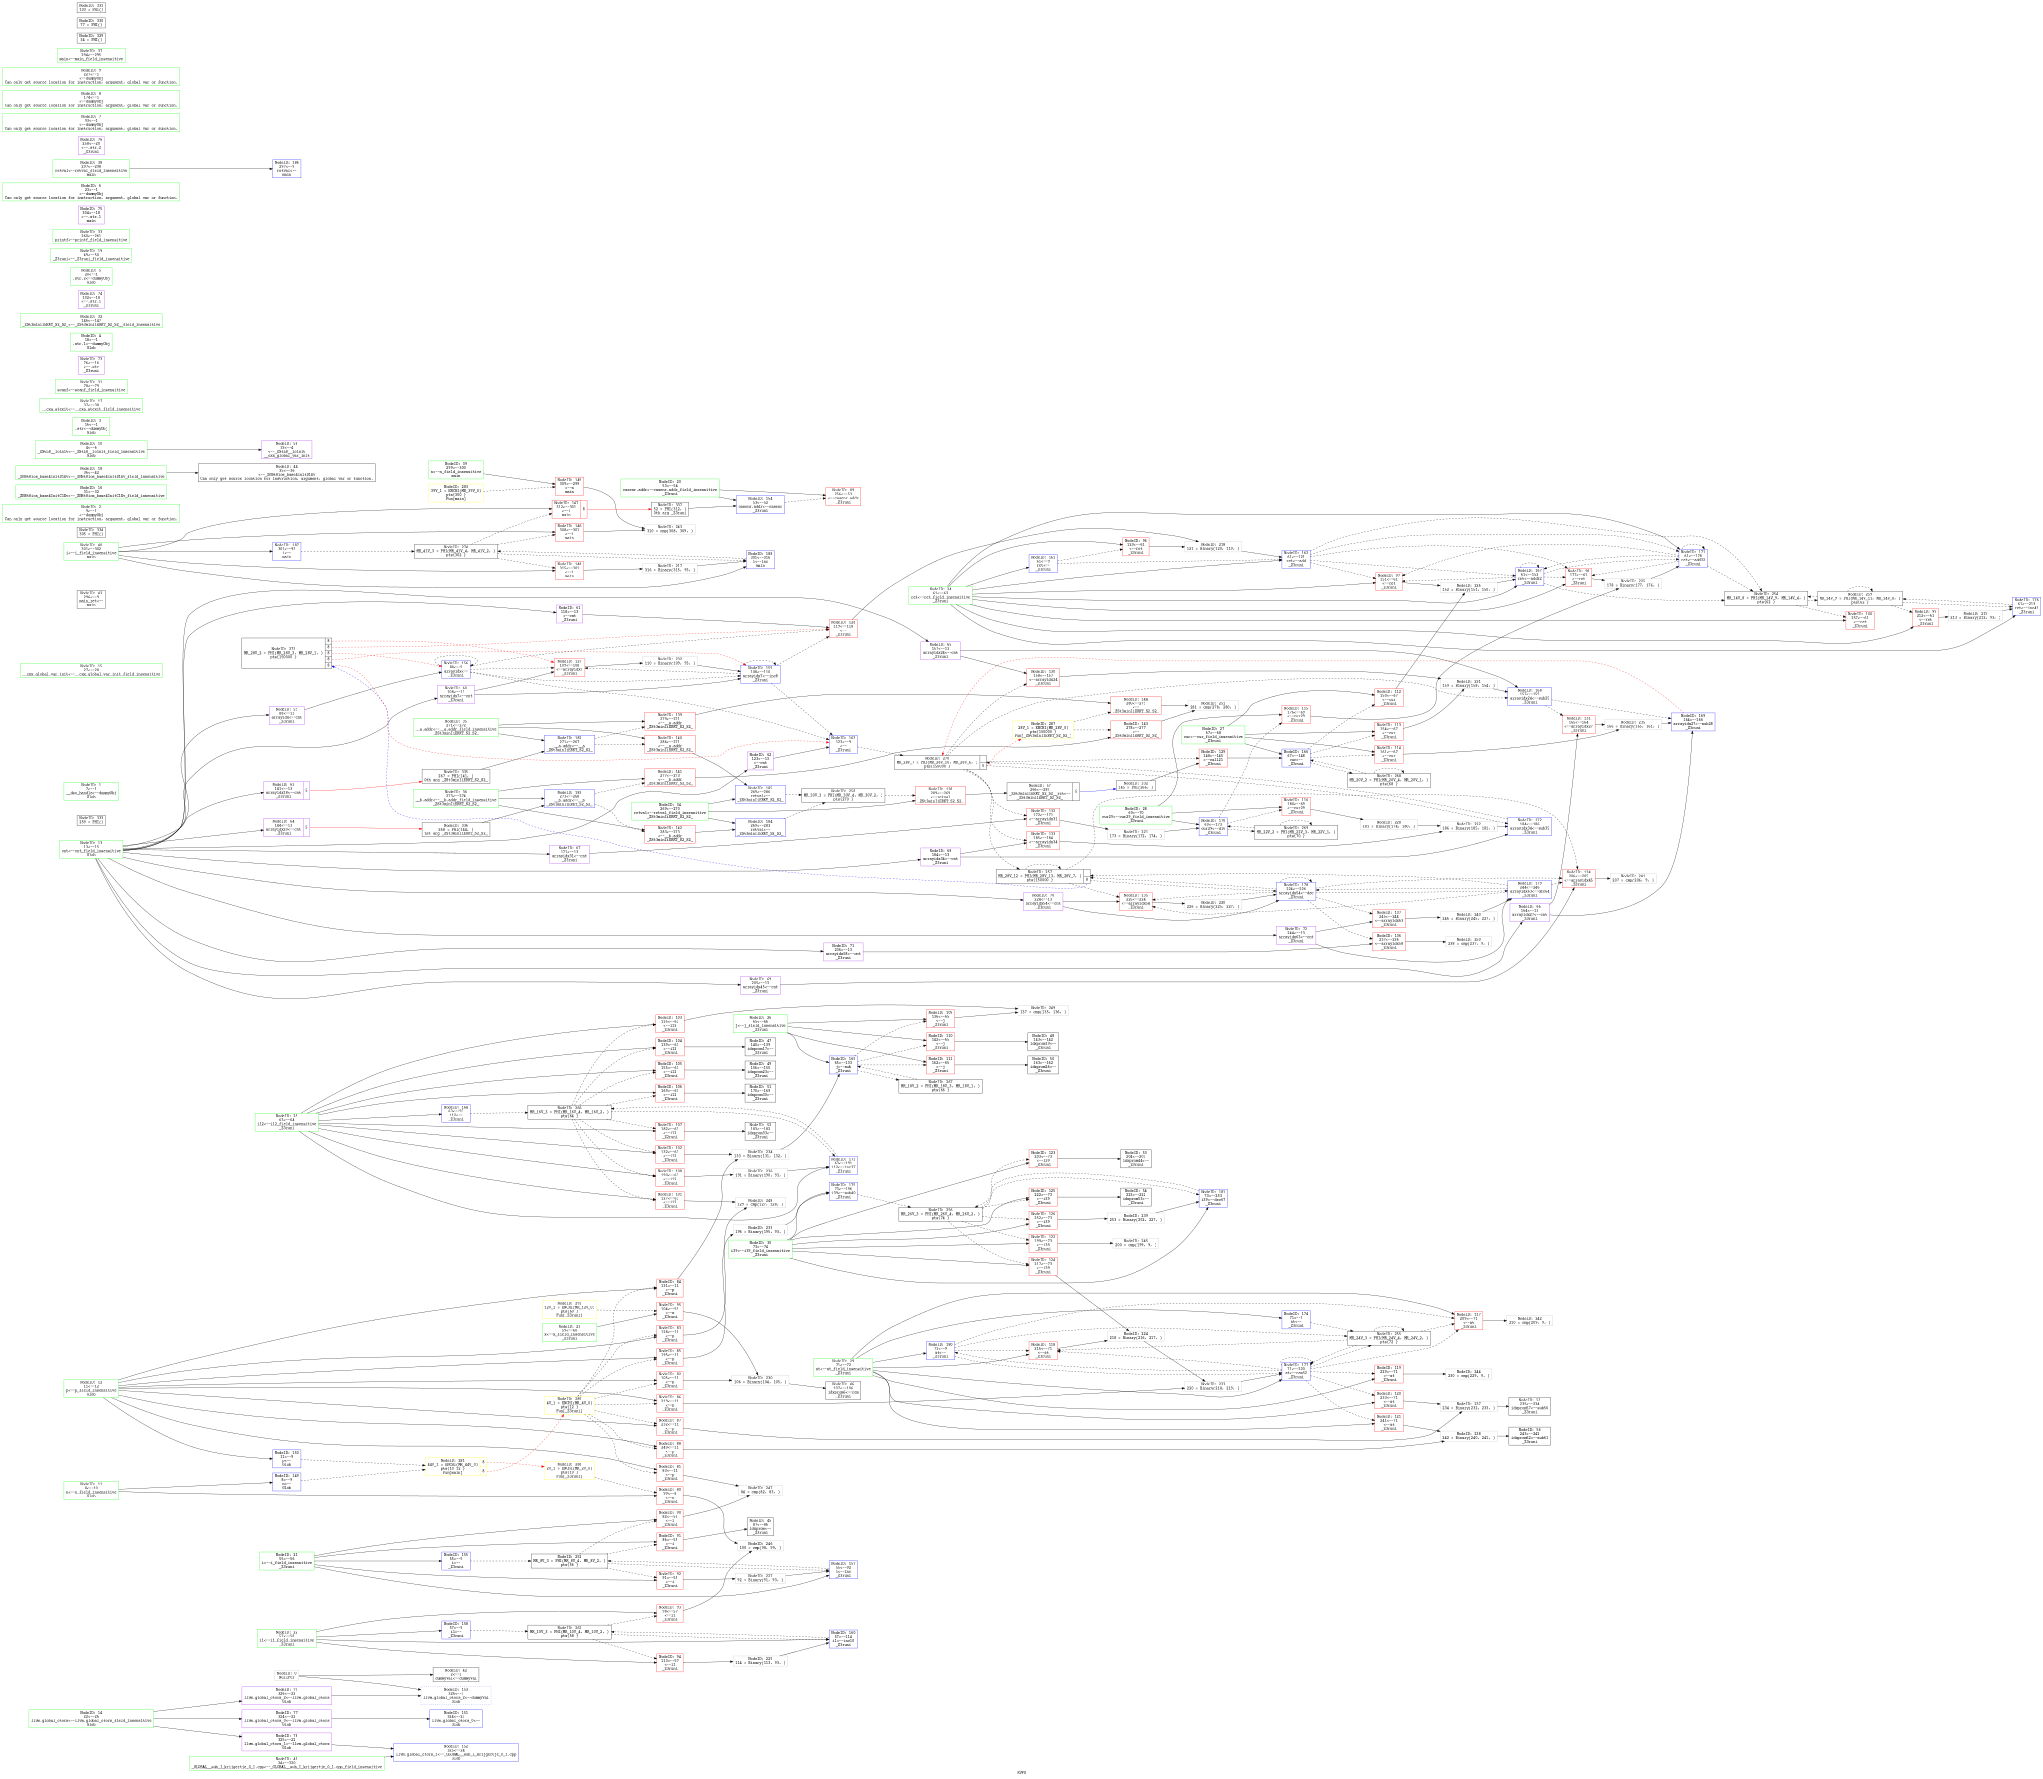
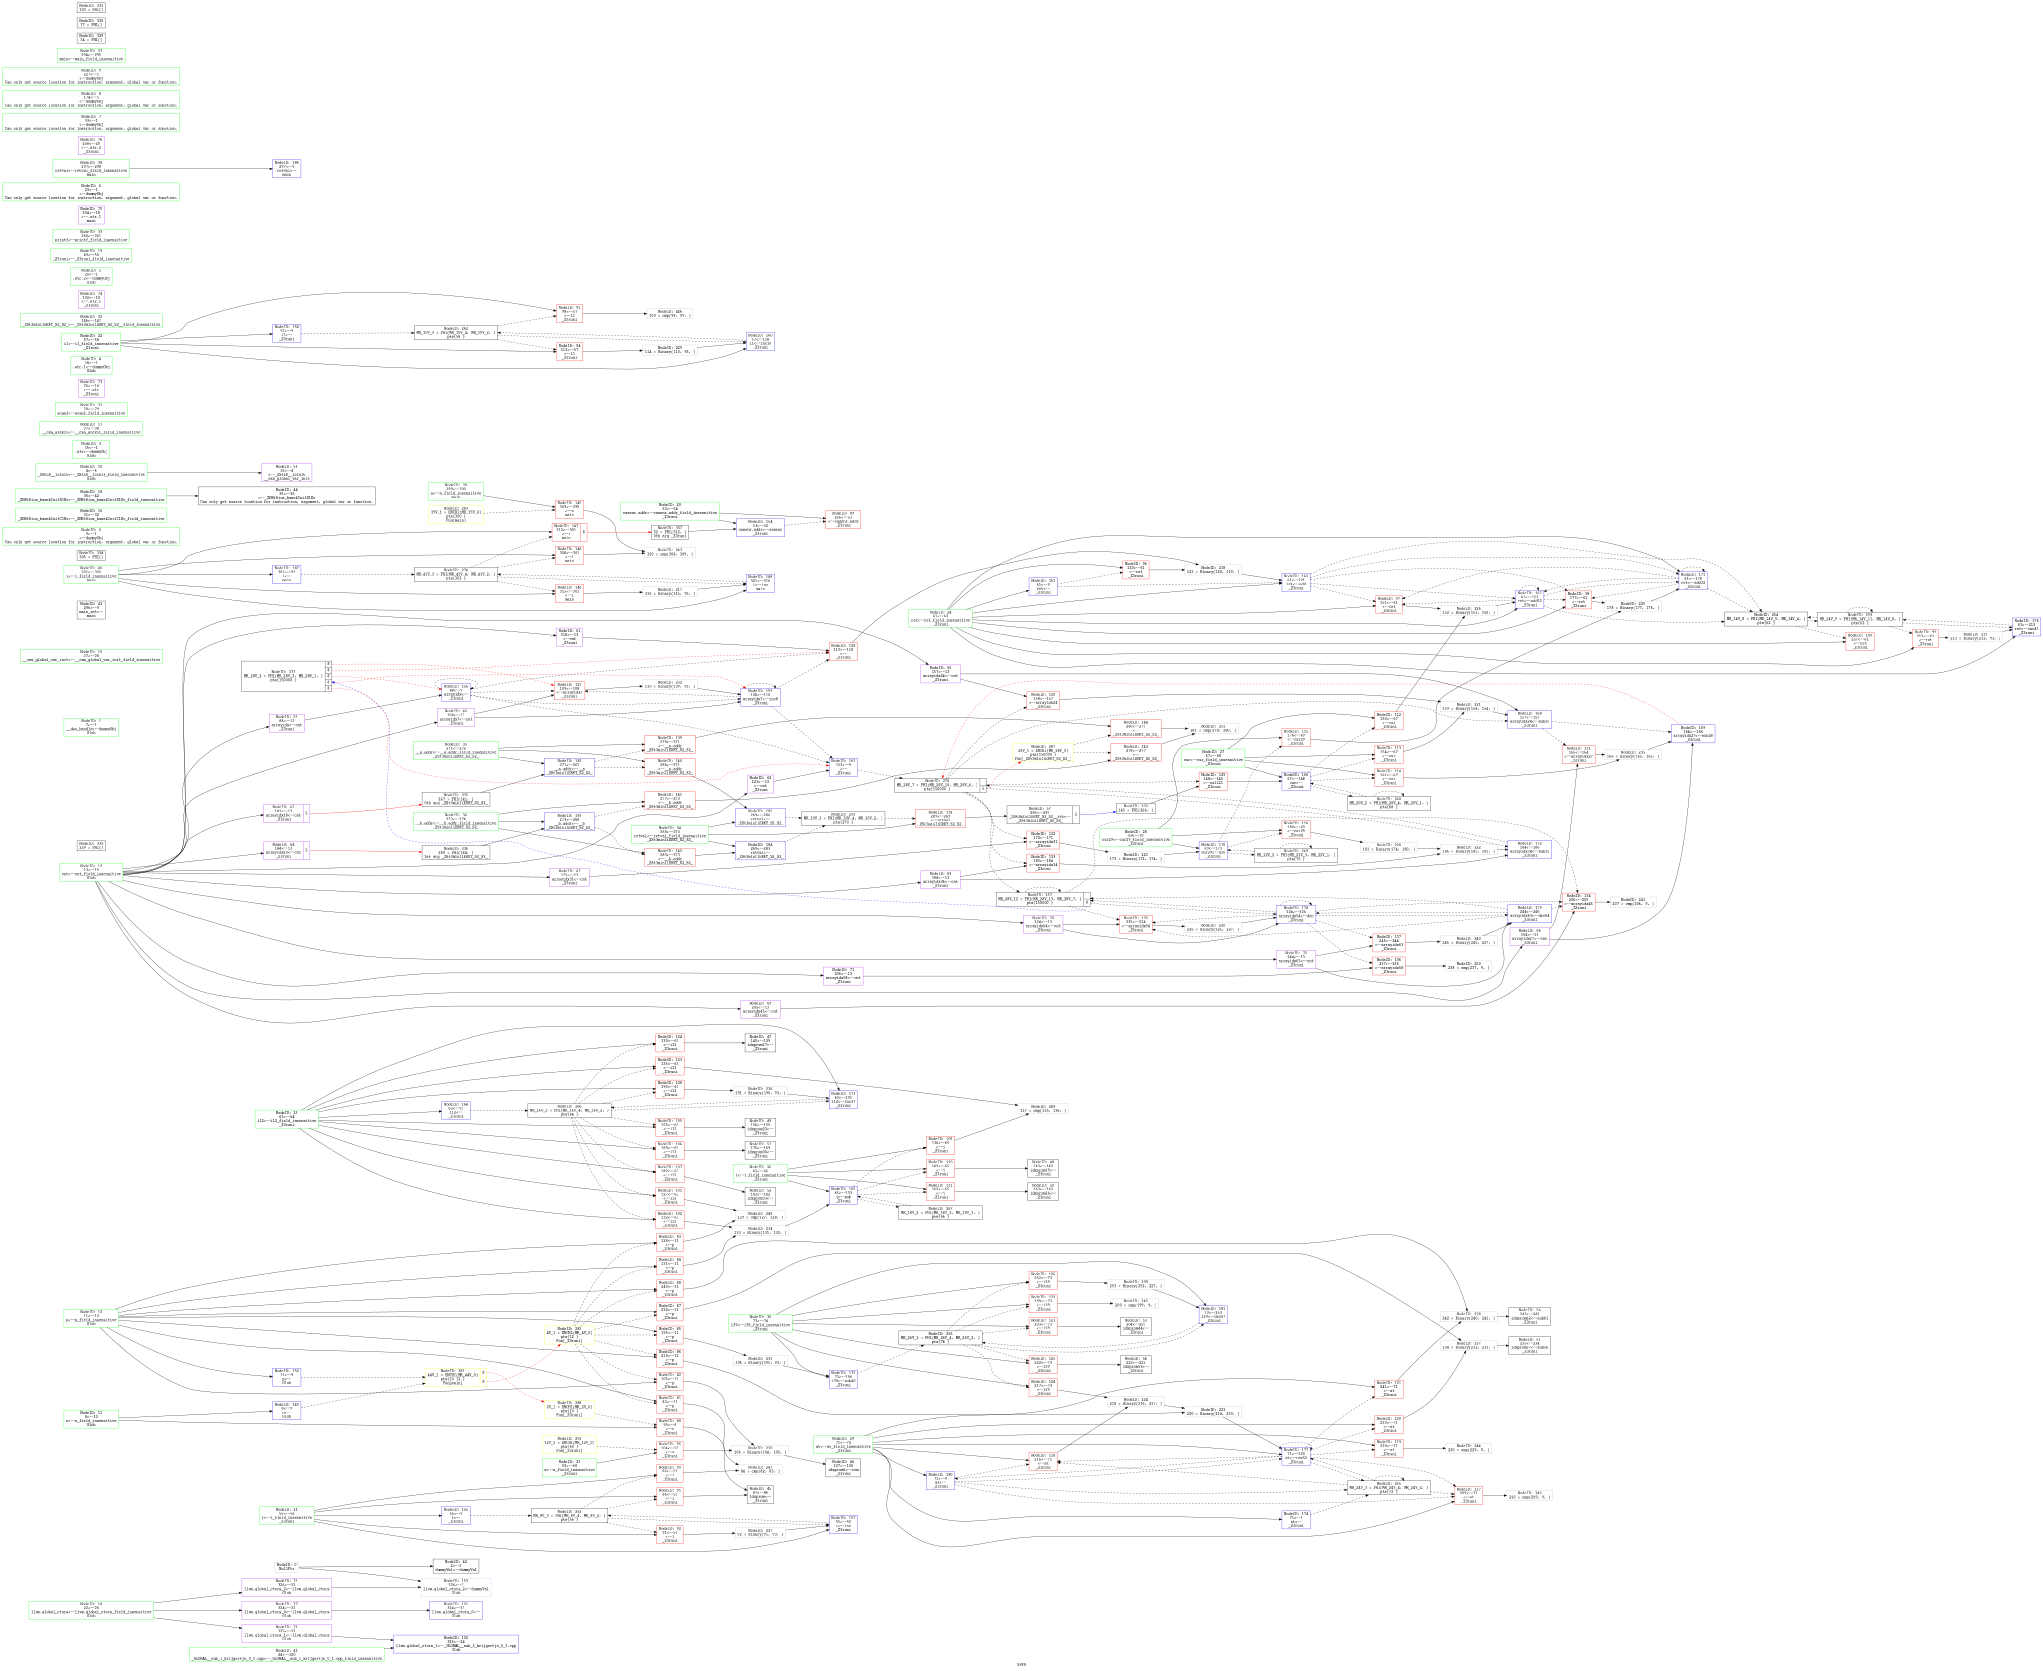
(721, 1510) -> (721, 1442)
